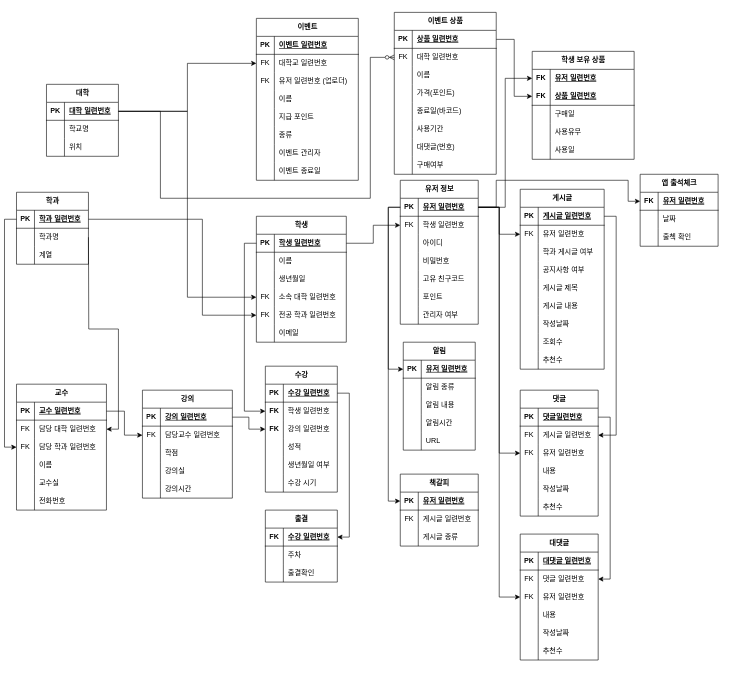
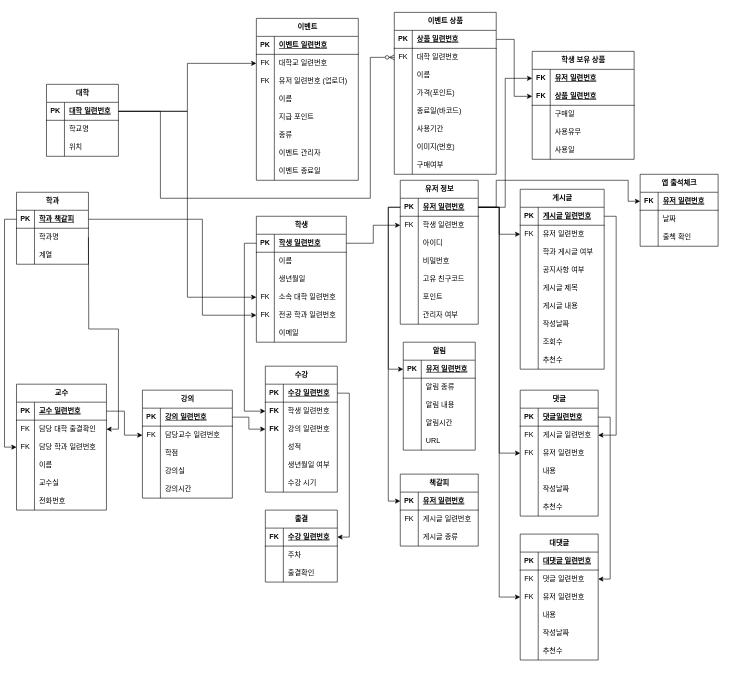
(439, 147) -> (439, 147)
(62, 219) -> (58, 219)
(70, 429) -> (70, 429)
